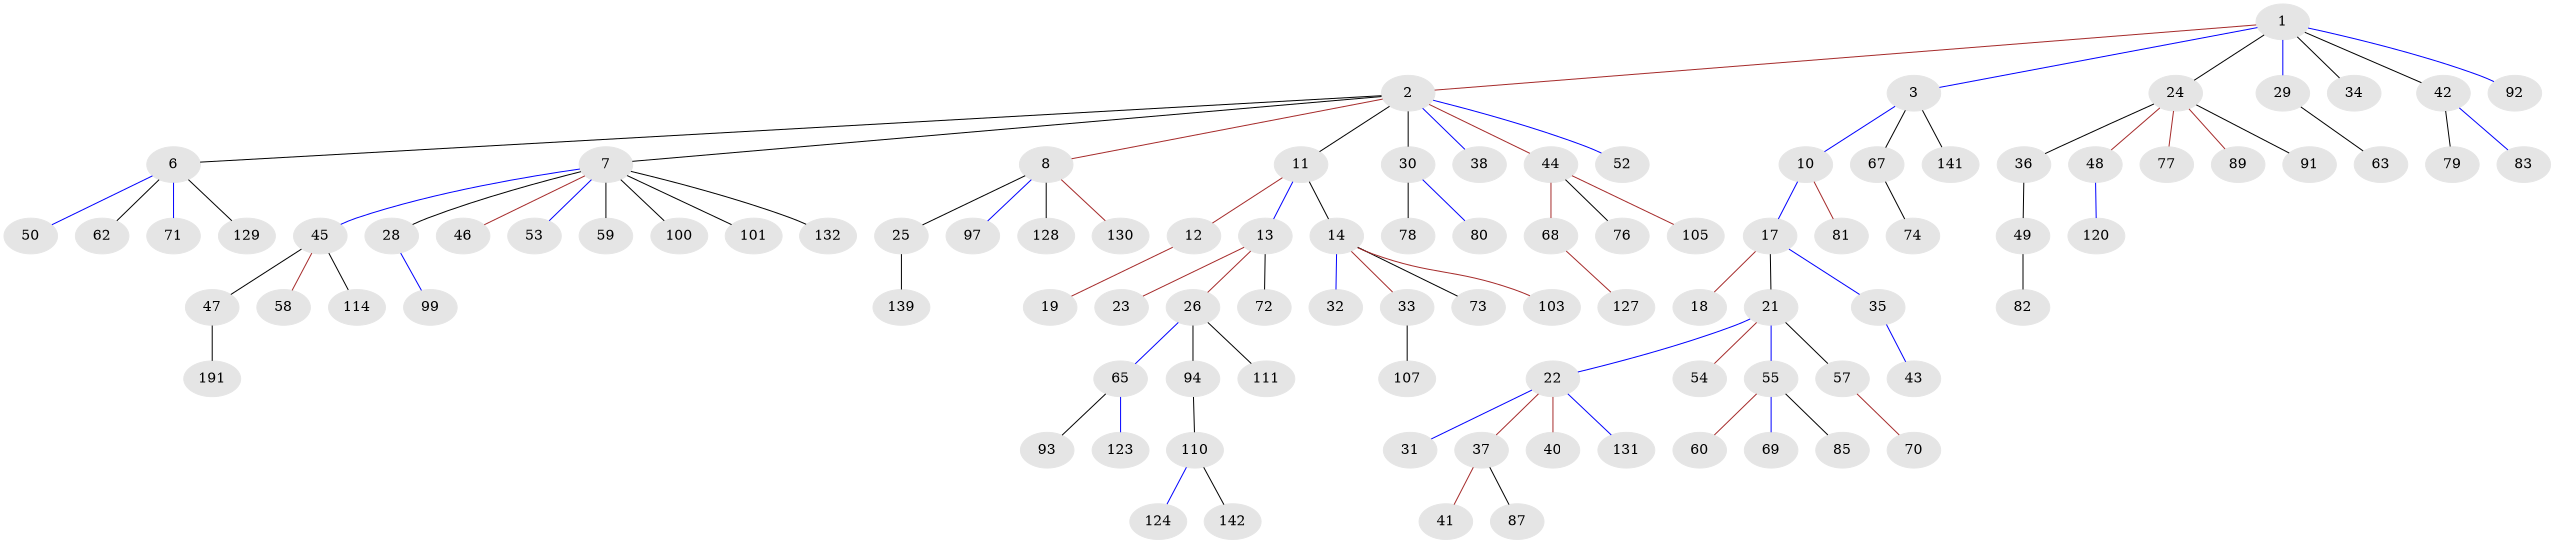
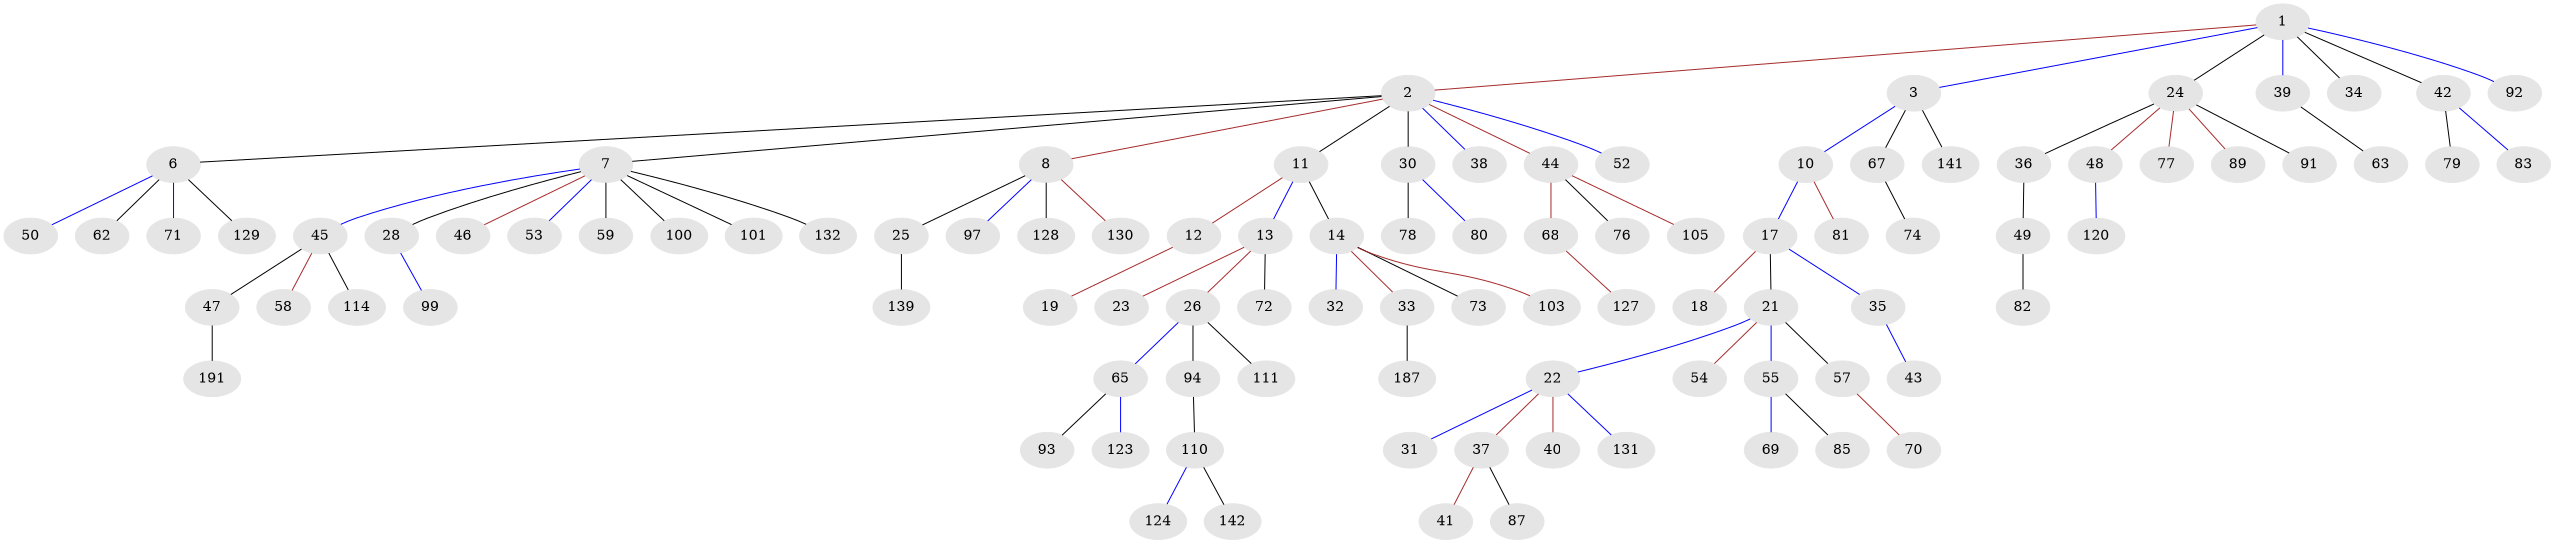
(2283, 93) -> (2283, 93)
(1407, 379) -> (1407, 379)
(1700, 450) -> none
